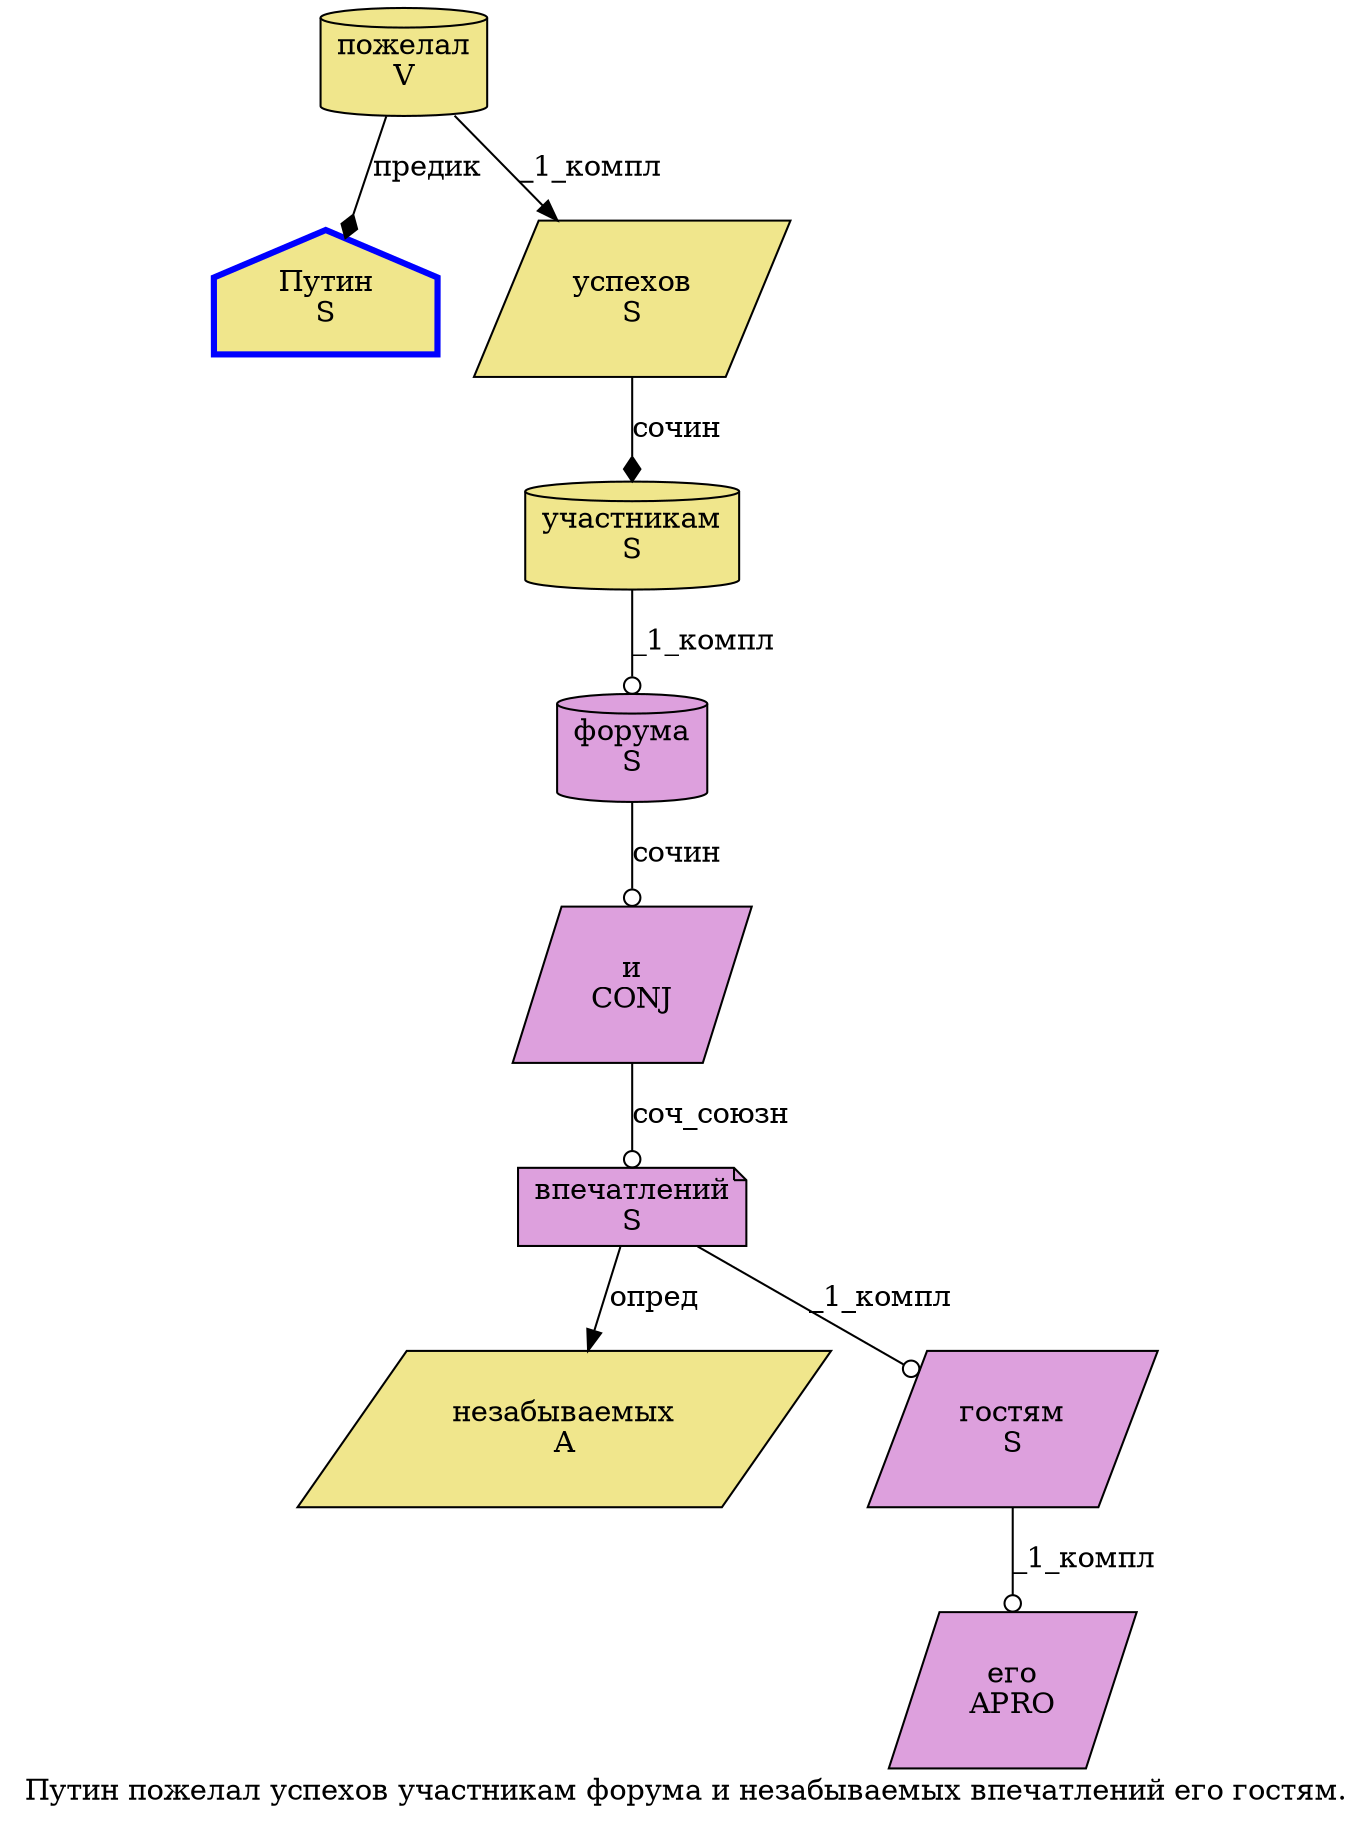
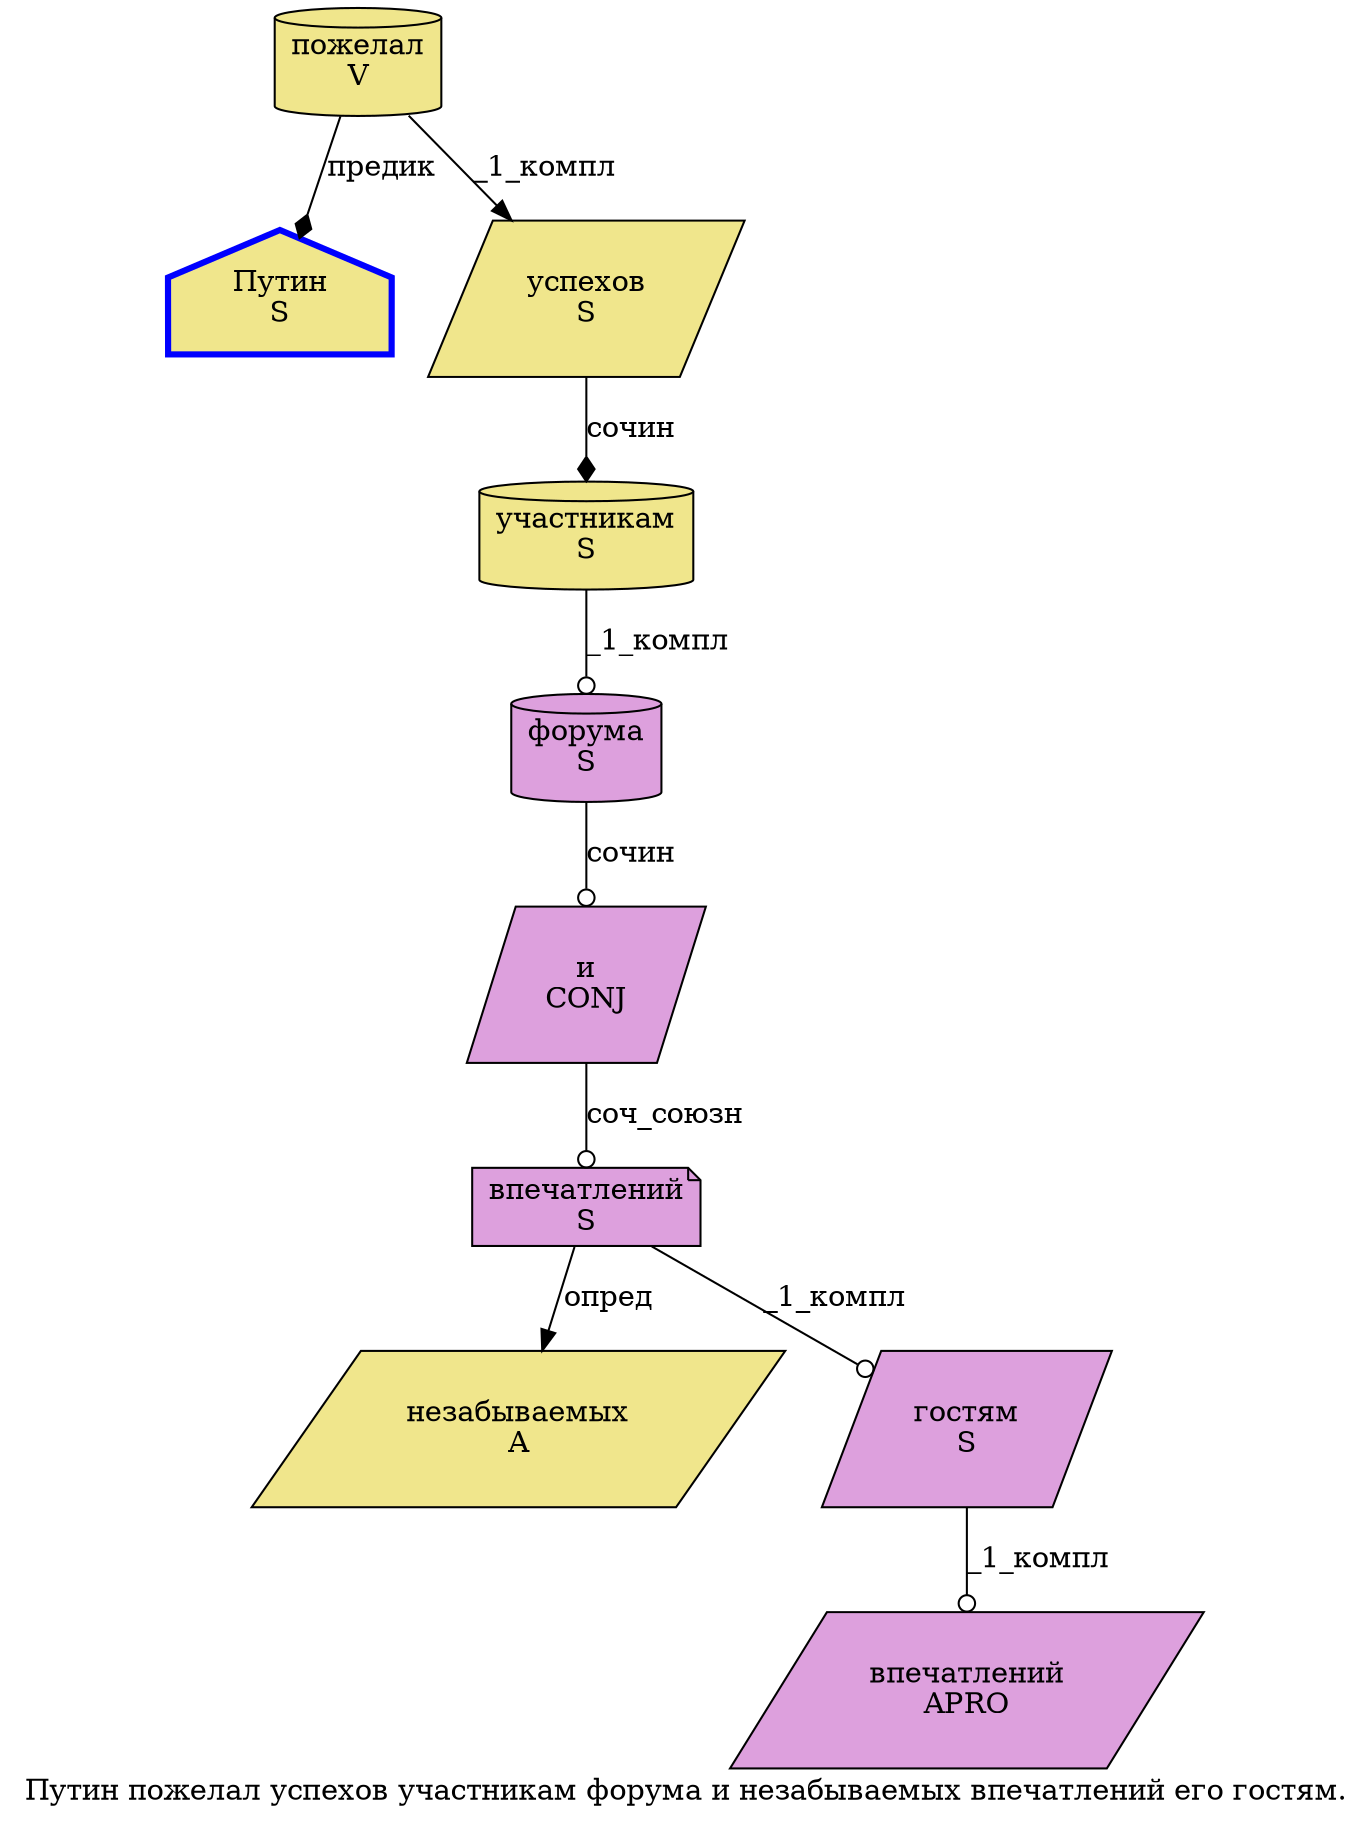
(1013, 1690) -> (967, 1690)
